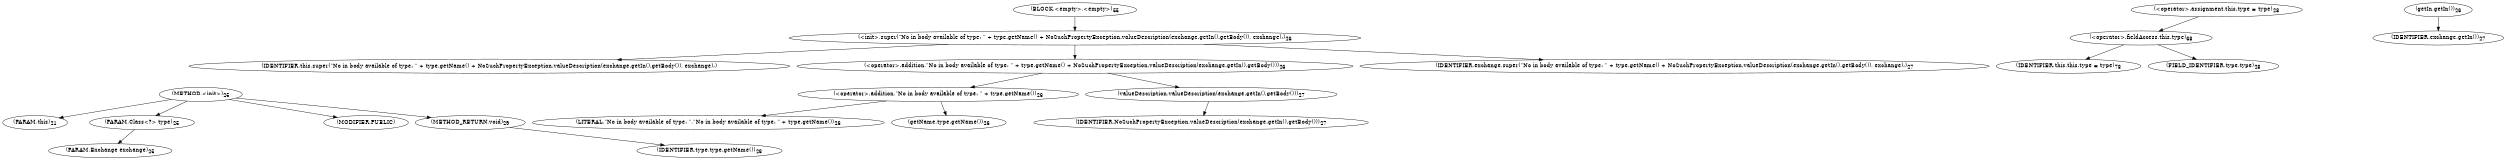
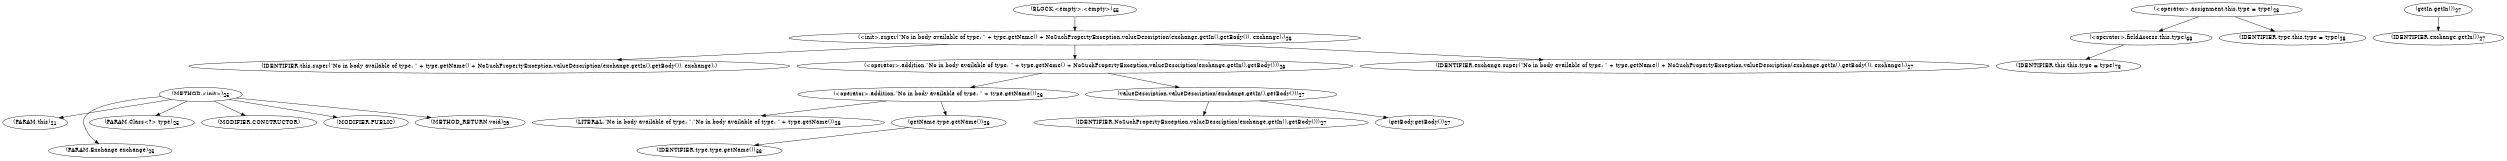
(2458, 9) -> (2458, 9)
none -> (2293, 38)
(2214, 66) -> none
none -> (259, 123)
none -> (1420, 123)
(128, 135) -> (107, 105)
(585, 136) -> (833, 136)
(759, 150) -> (759, 150)
